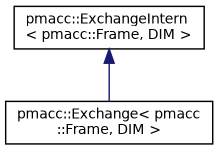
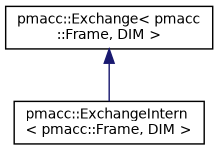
(109, 82) -> (109, 82)
